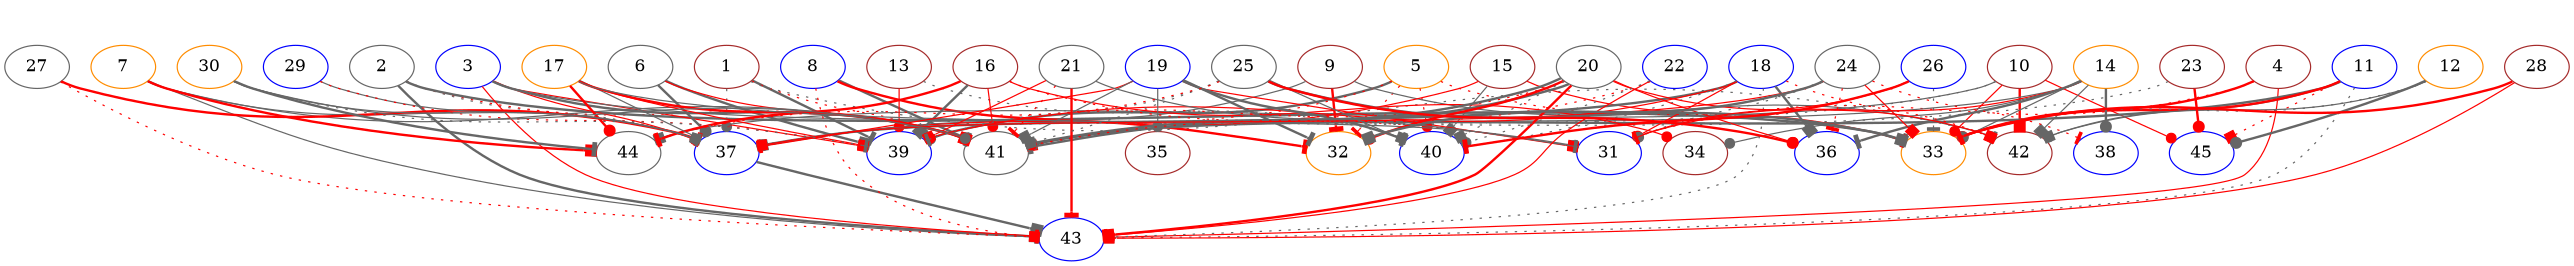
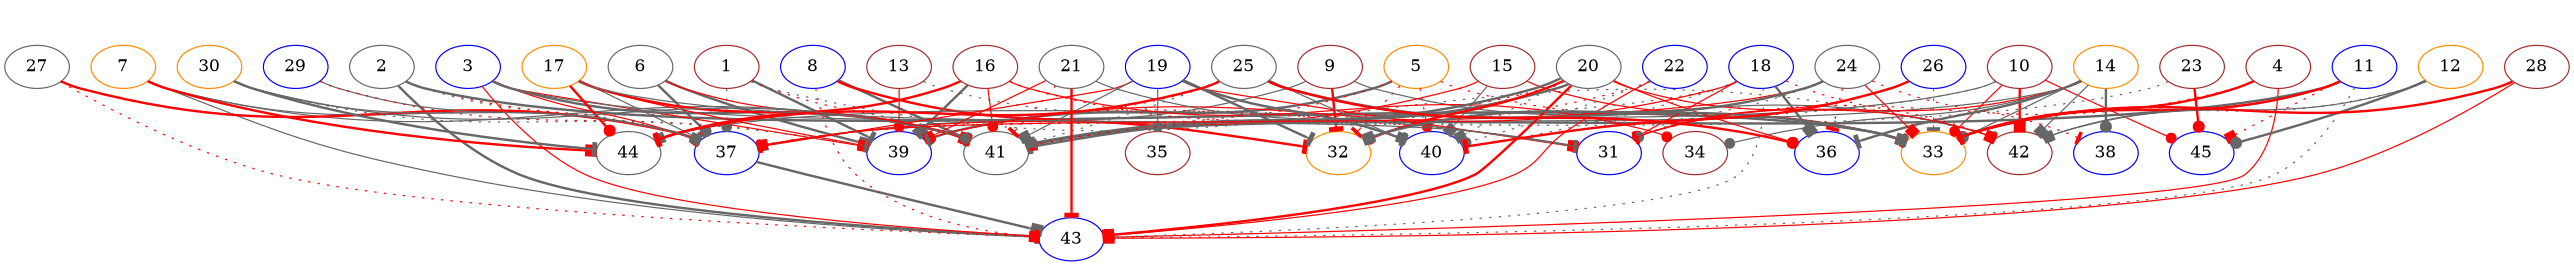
(941, 114) -> (941, 114)
(1253, 121) -> (1253, 121)
